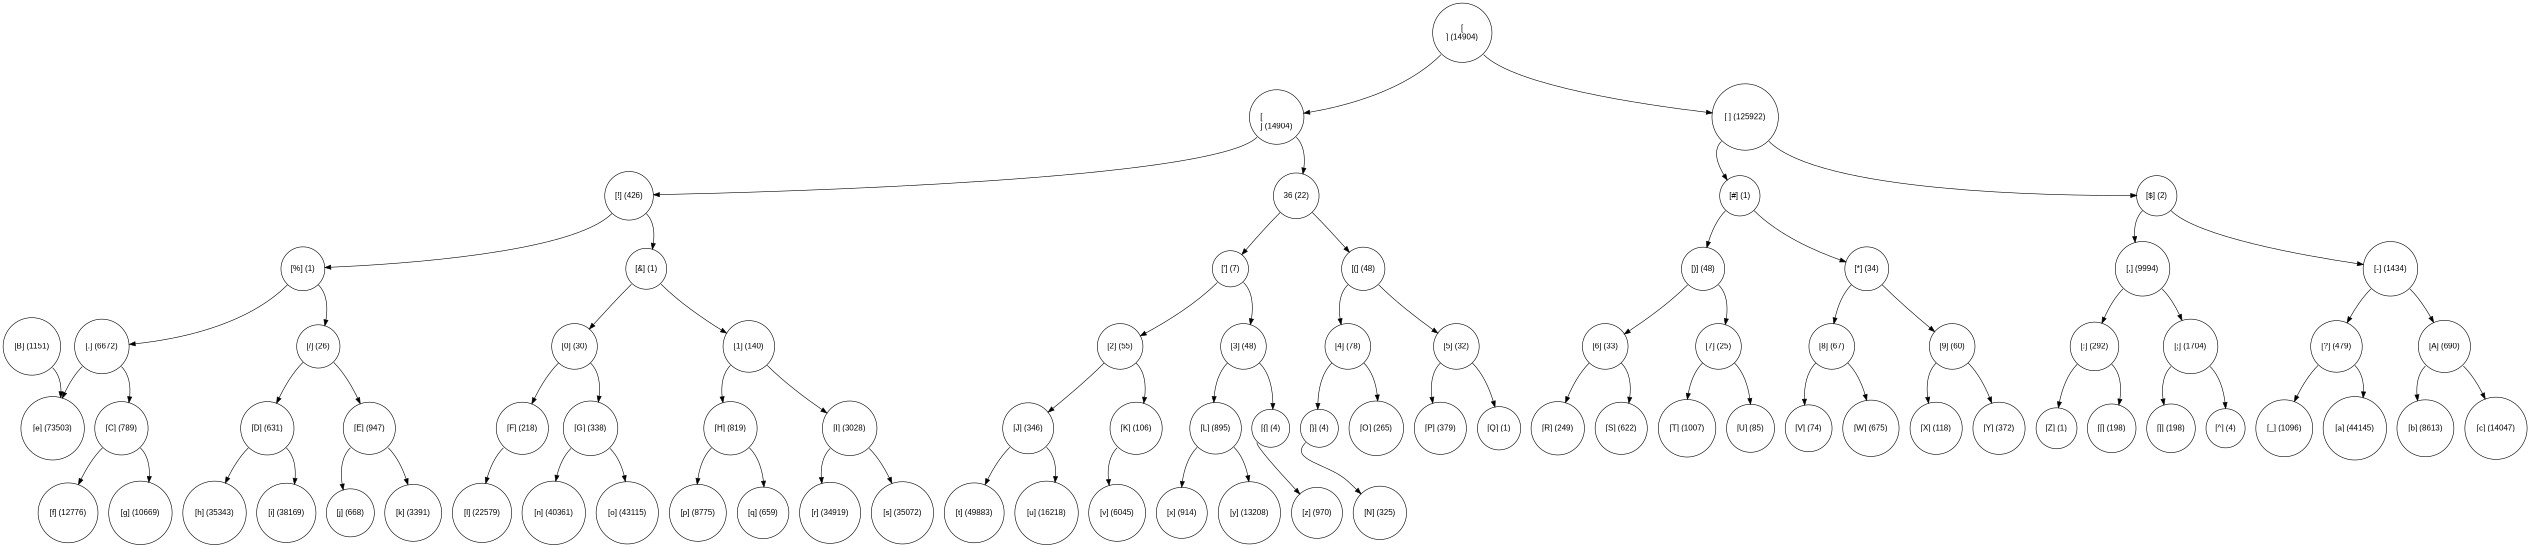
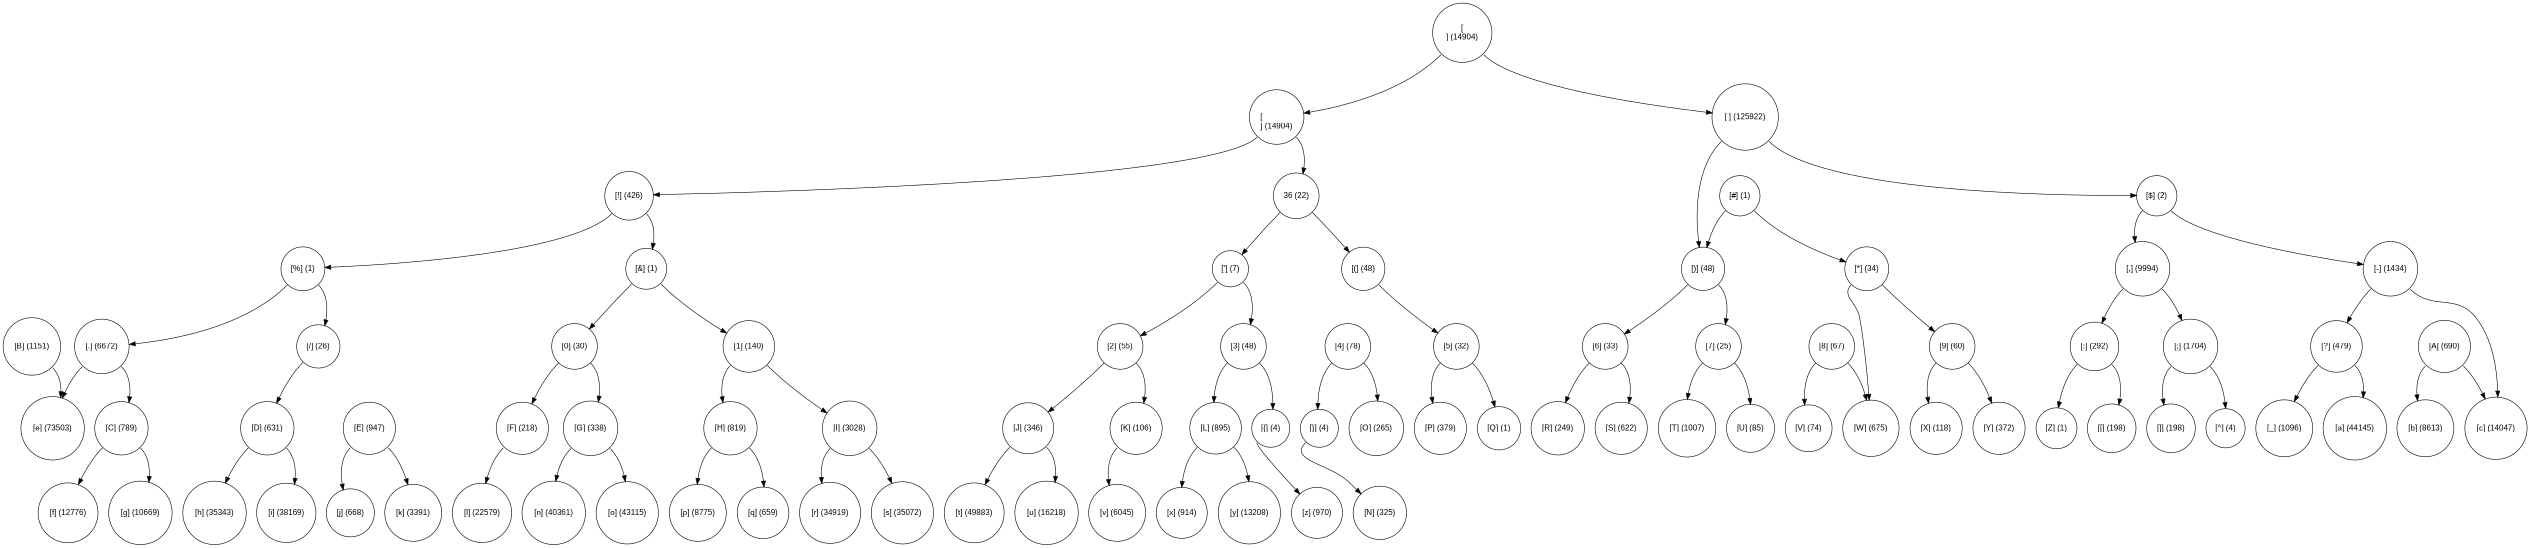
(1717, 158) -> (1699, 189)
(1841, 300) -> (1863, 338)
(1340, 301) -> none
(2421, 302) -> (2477, 319)
(347, 379) -> none
